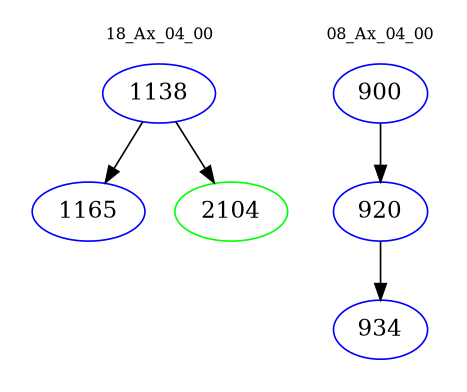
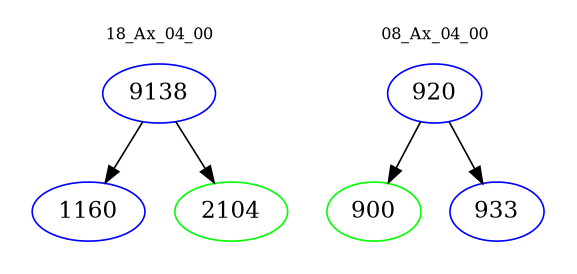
(159, 93) -> (159, 93)
(381, 93) -> (374, 212)
(381, 145) -> (408, 145)
(89, 212) -> (89, 212)
(381, 330) -> (497, 212)
